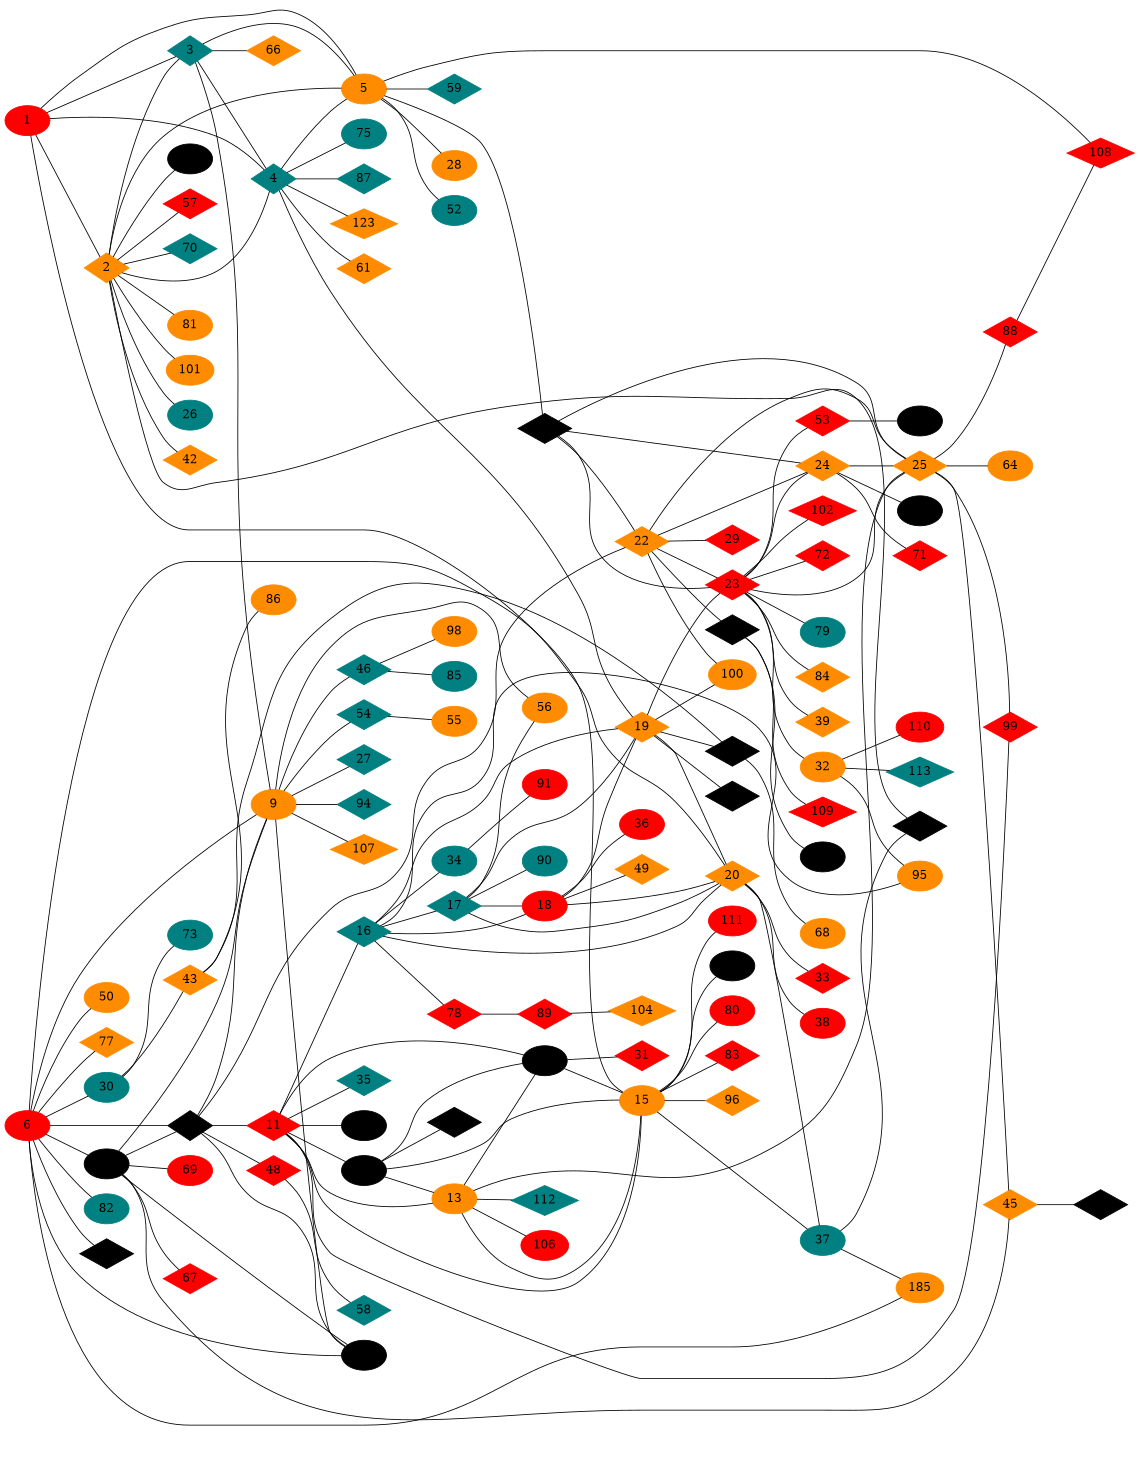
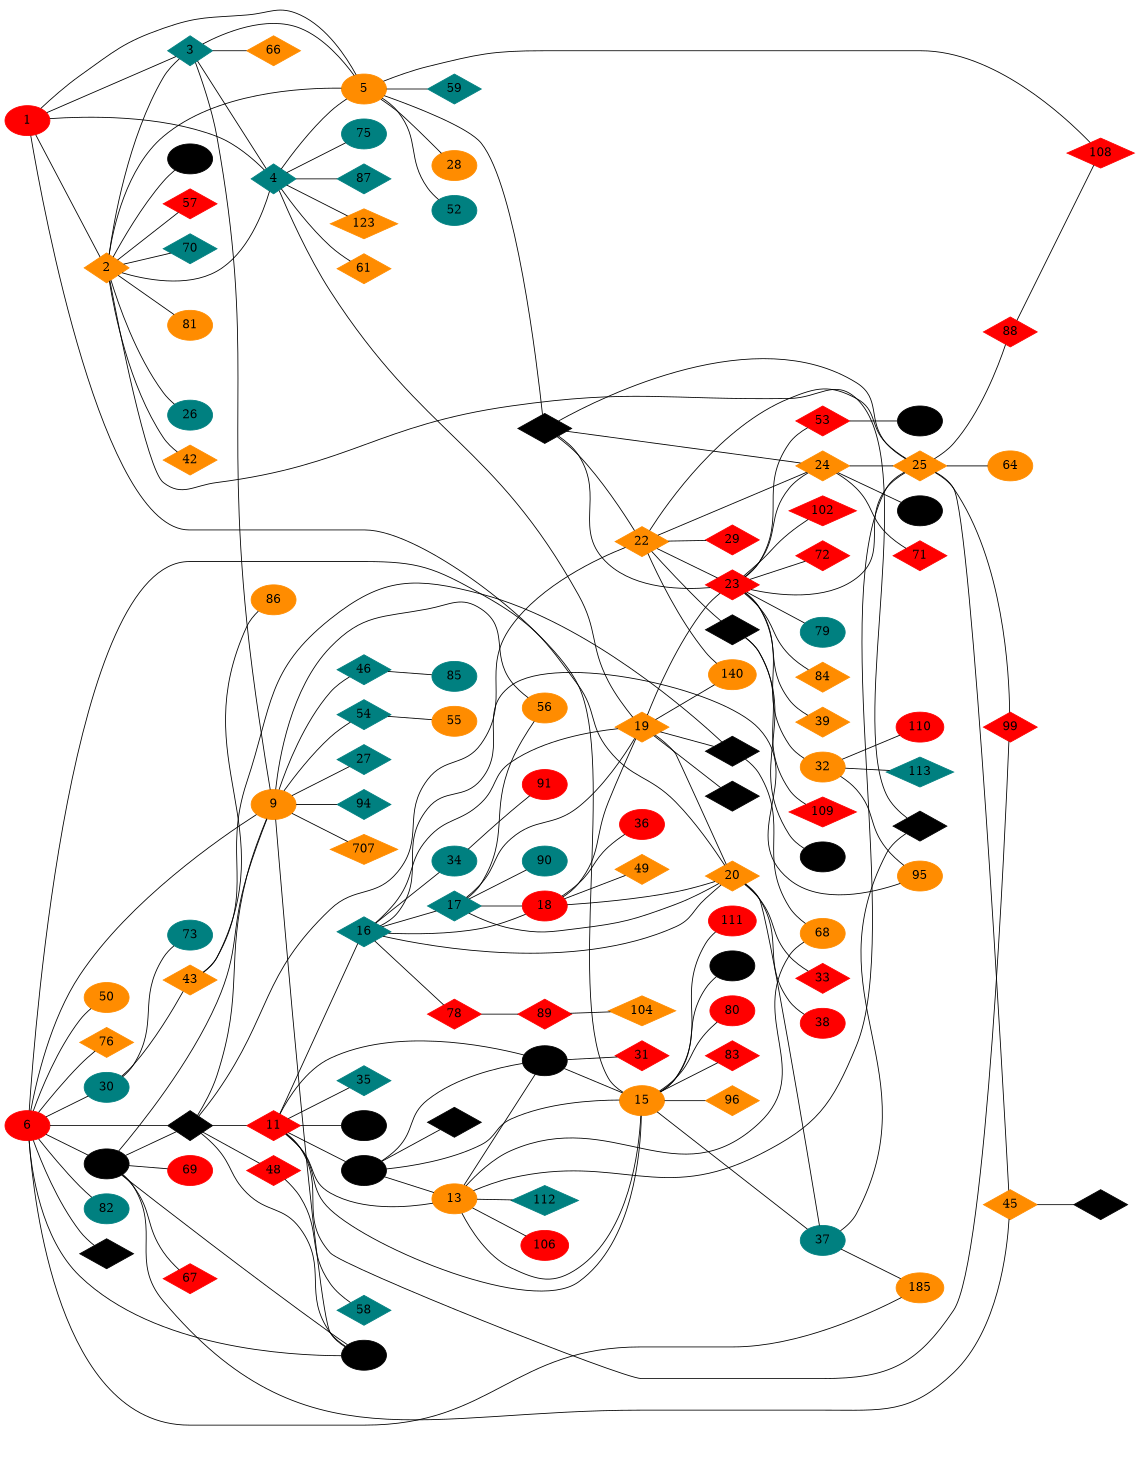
(190, 370) -> none
(454, 631) -> none
(732, 675) -> (732, 675)
(364, 849) -> (364, 849)
(107, 1042) -> (107, 1042)
none -> (695, 1153)
